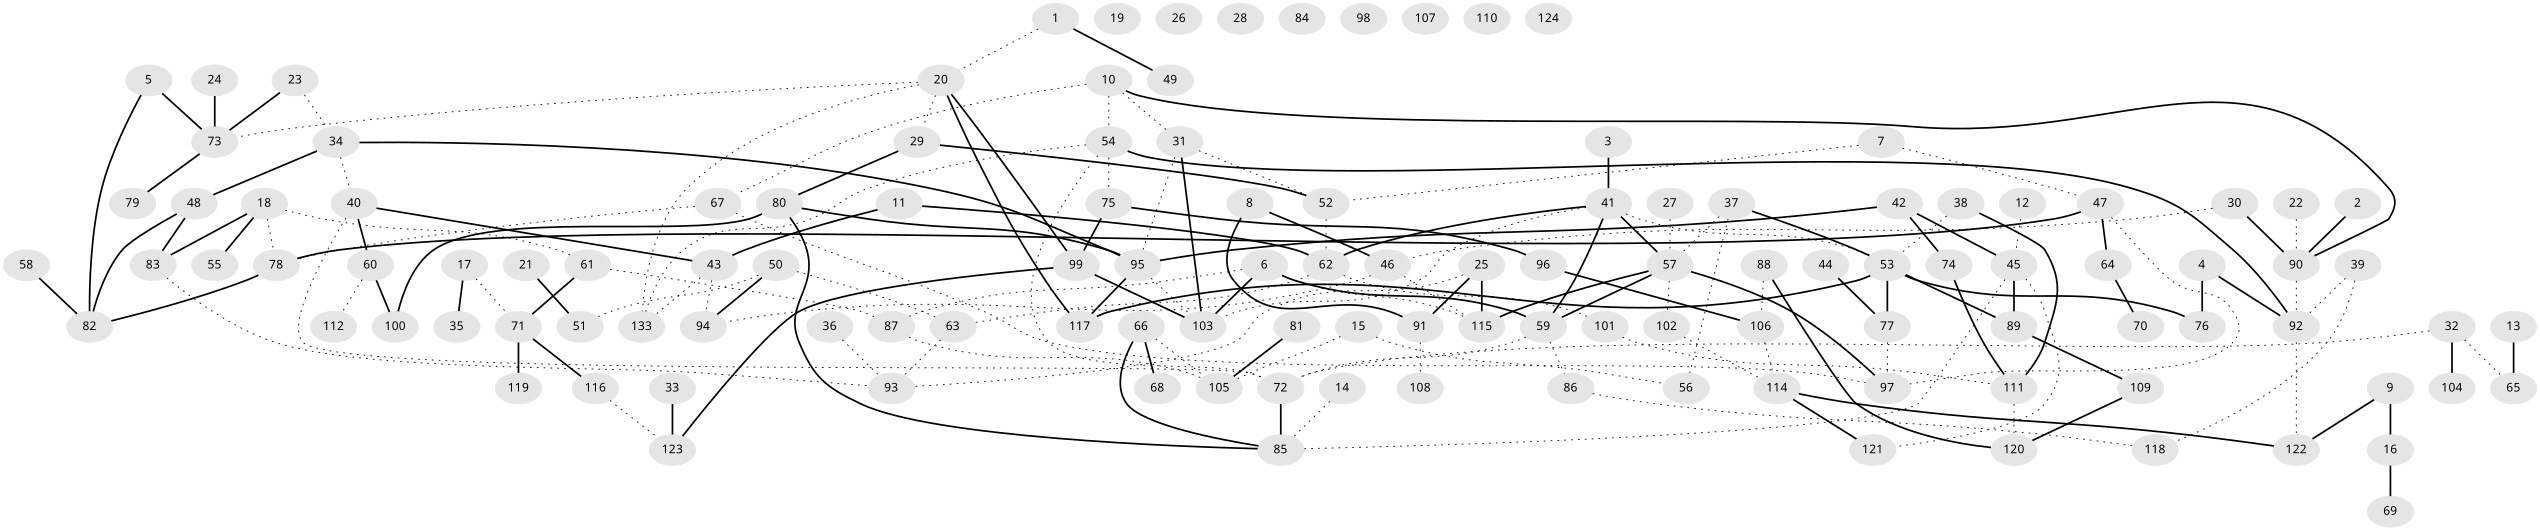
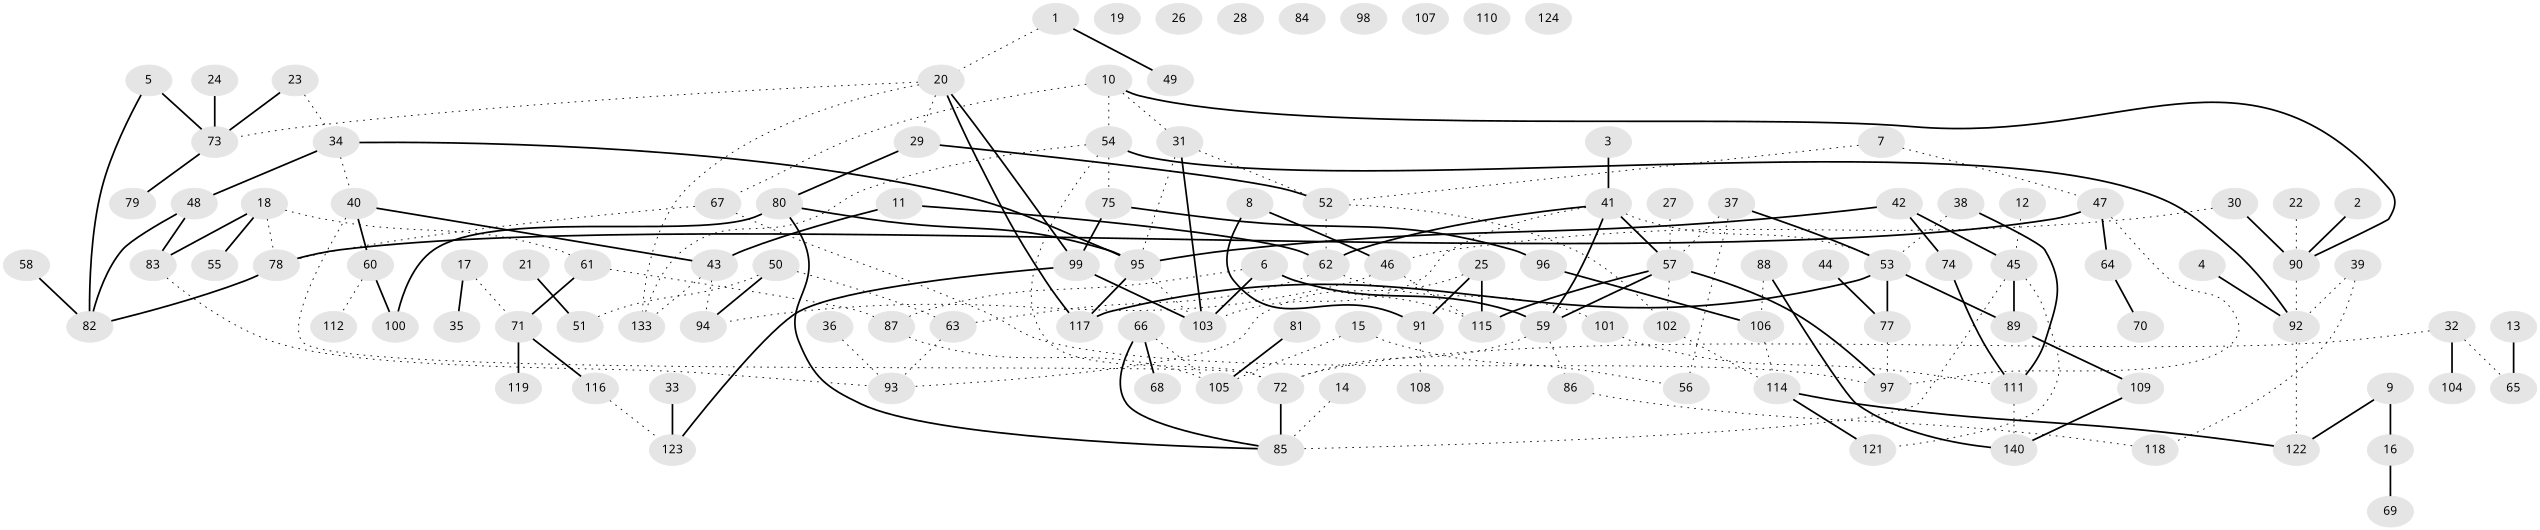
none -> (1465, 217)
(2202, 327) -> none
(2014, 450) -> (2014, 450)
